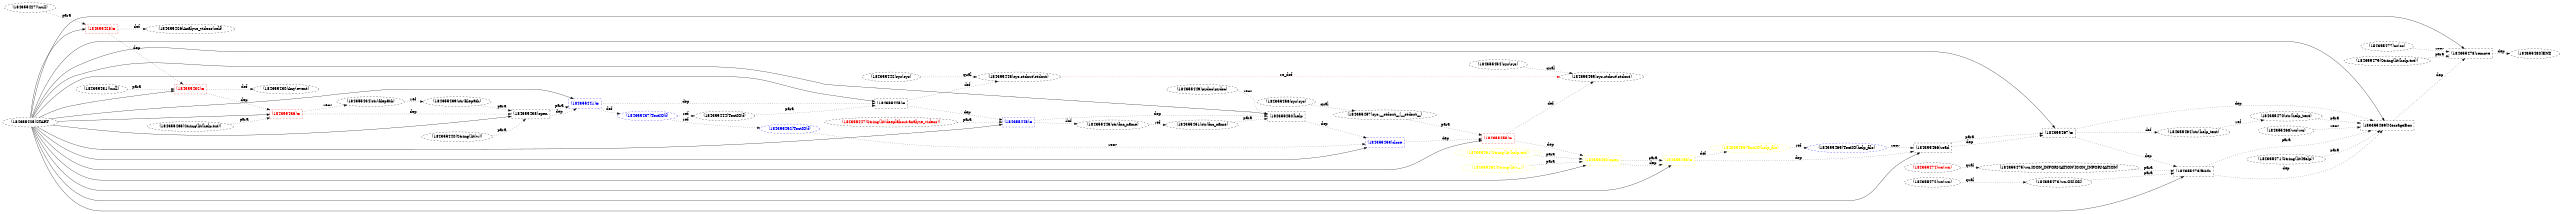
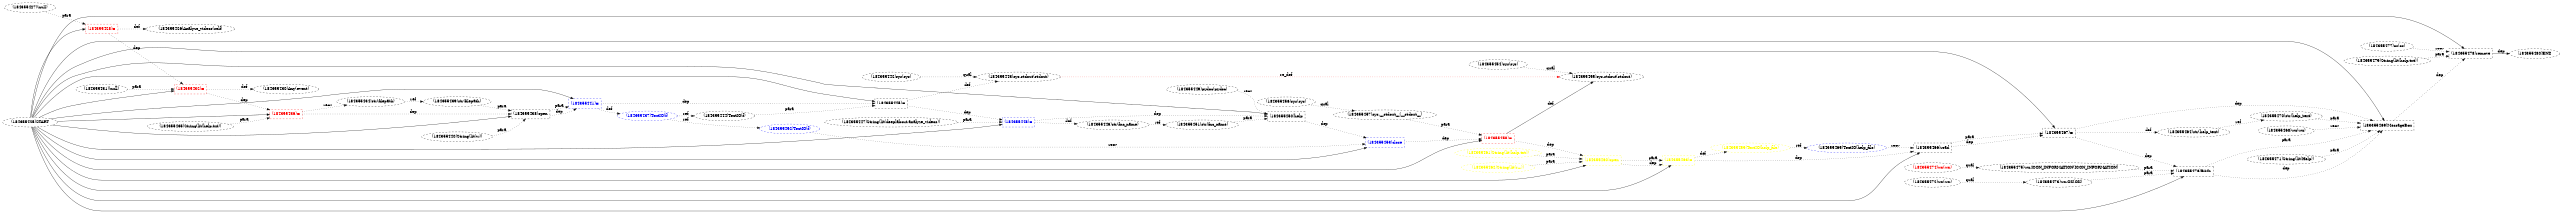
(2500, 54) -> (2500, 54)
(1549, 108) -> (1549, 108)
(891, 122) -> (891, 122)
